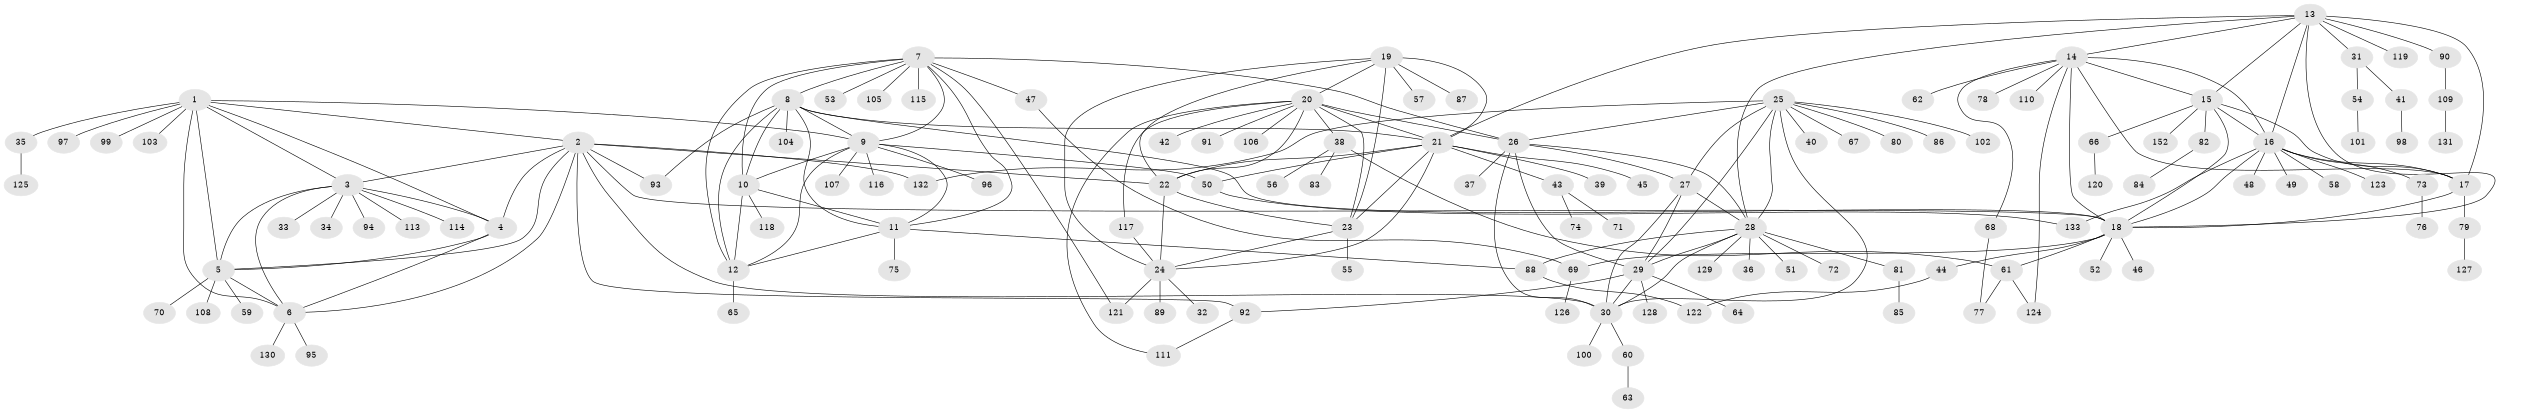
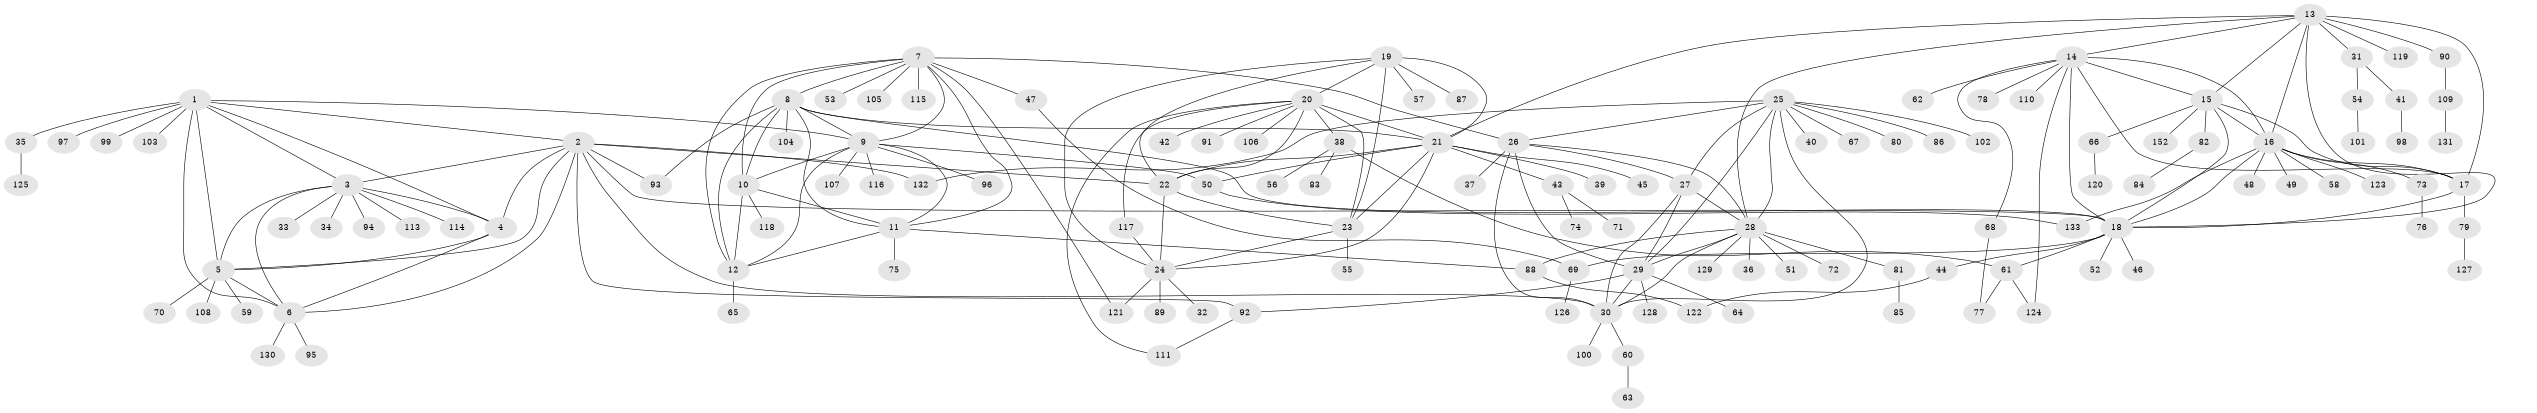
(1410, 123) -> none
